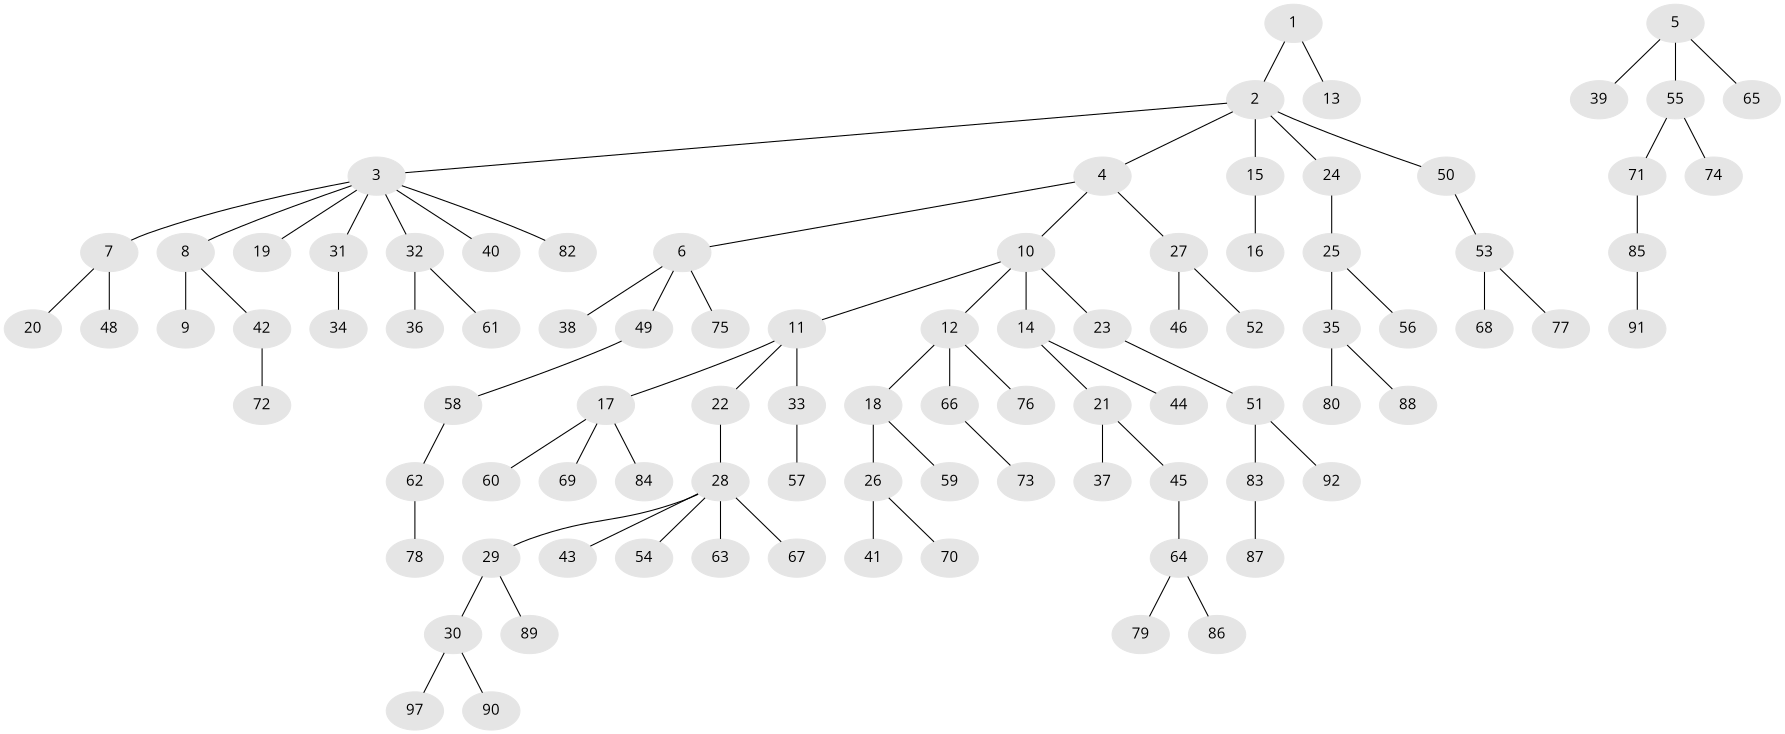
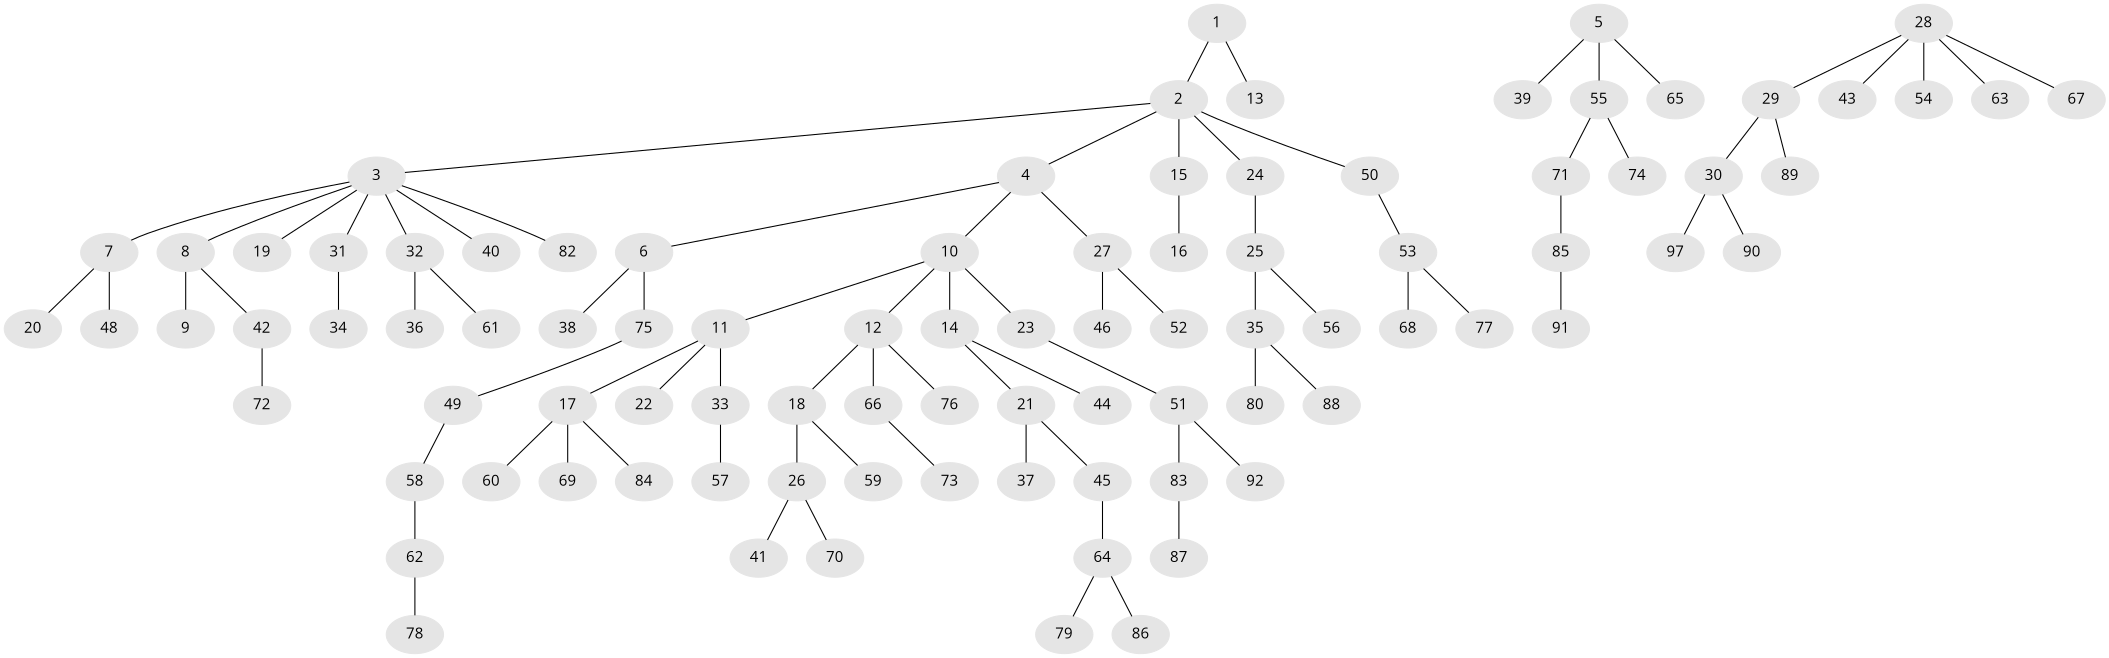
(663, 291) -> (550, 370)
(720, 444) -> none
